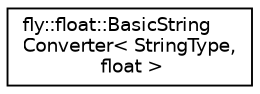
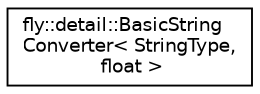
(130, 47) -> (130, 47)
